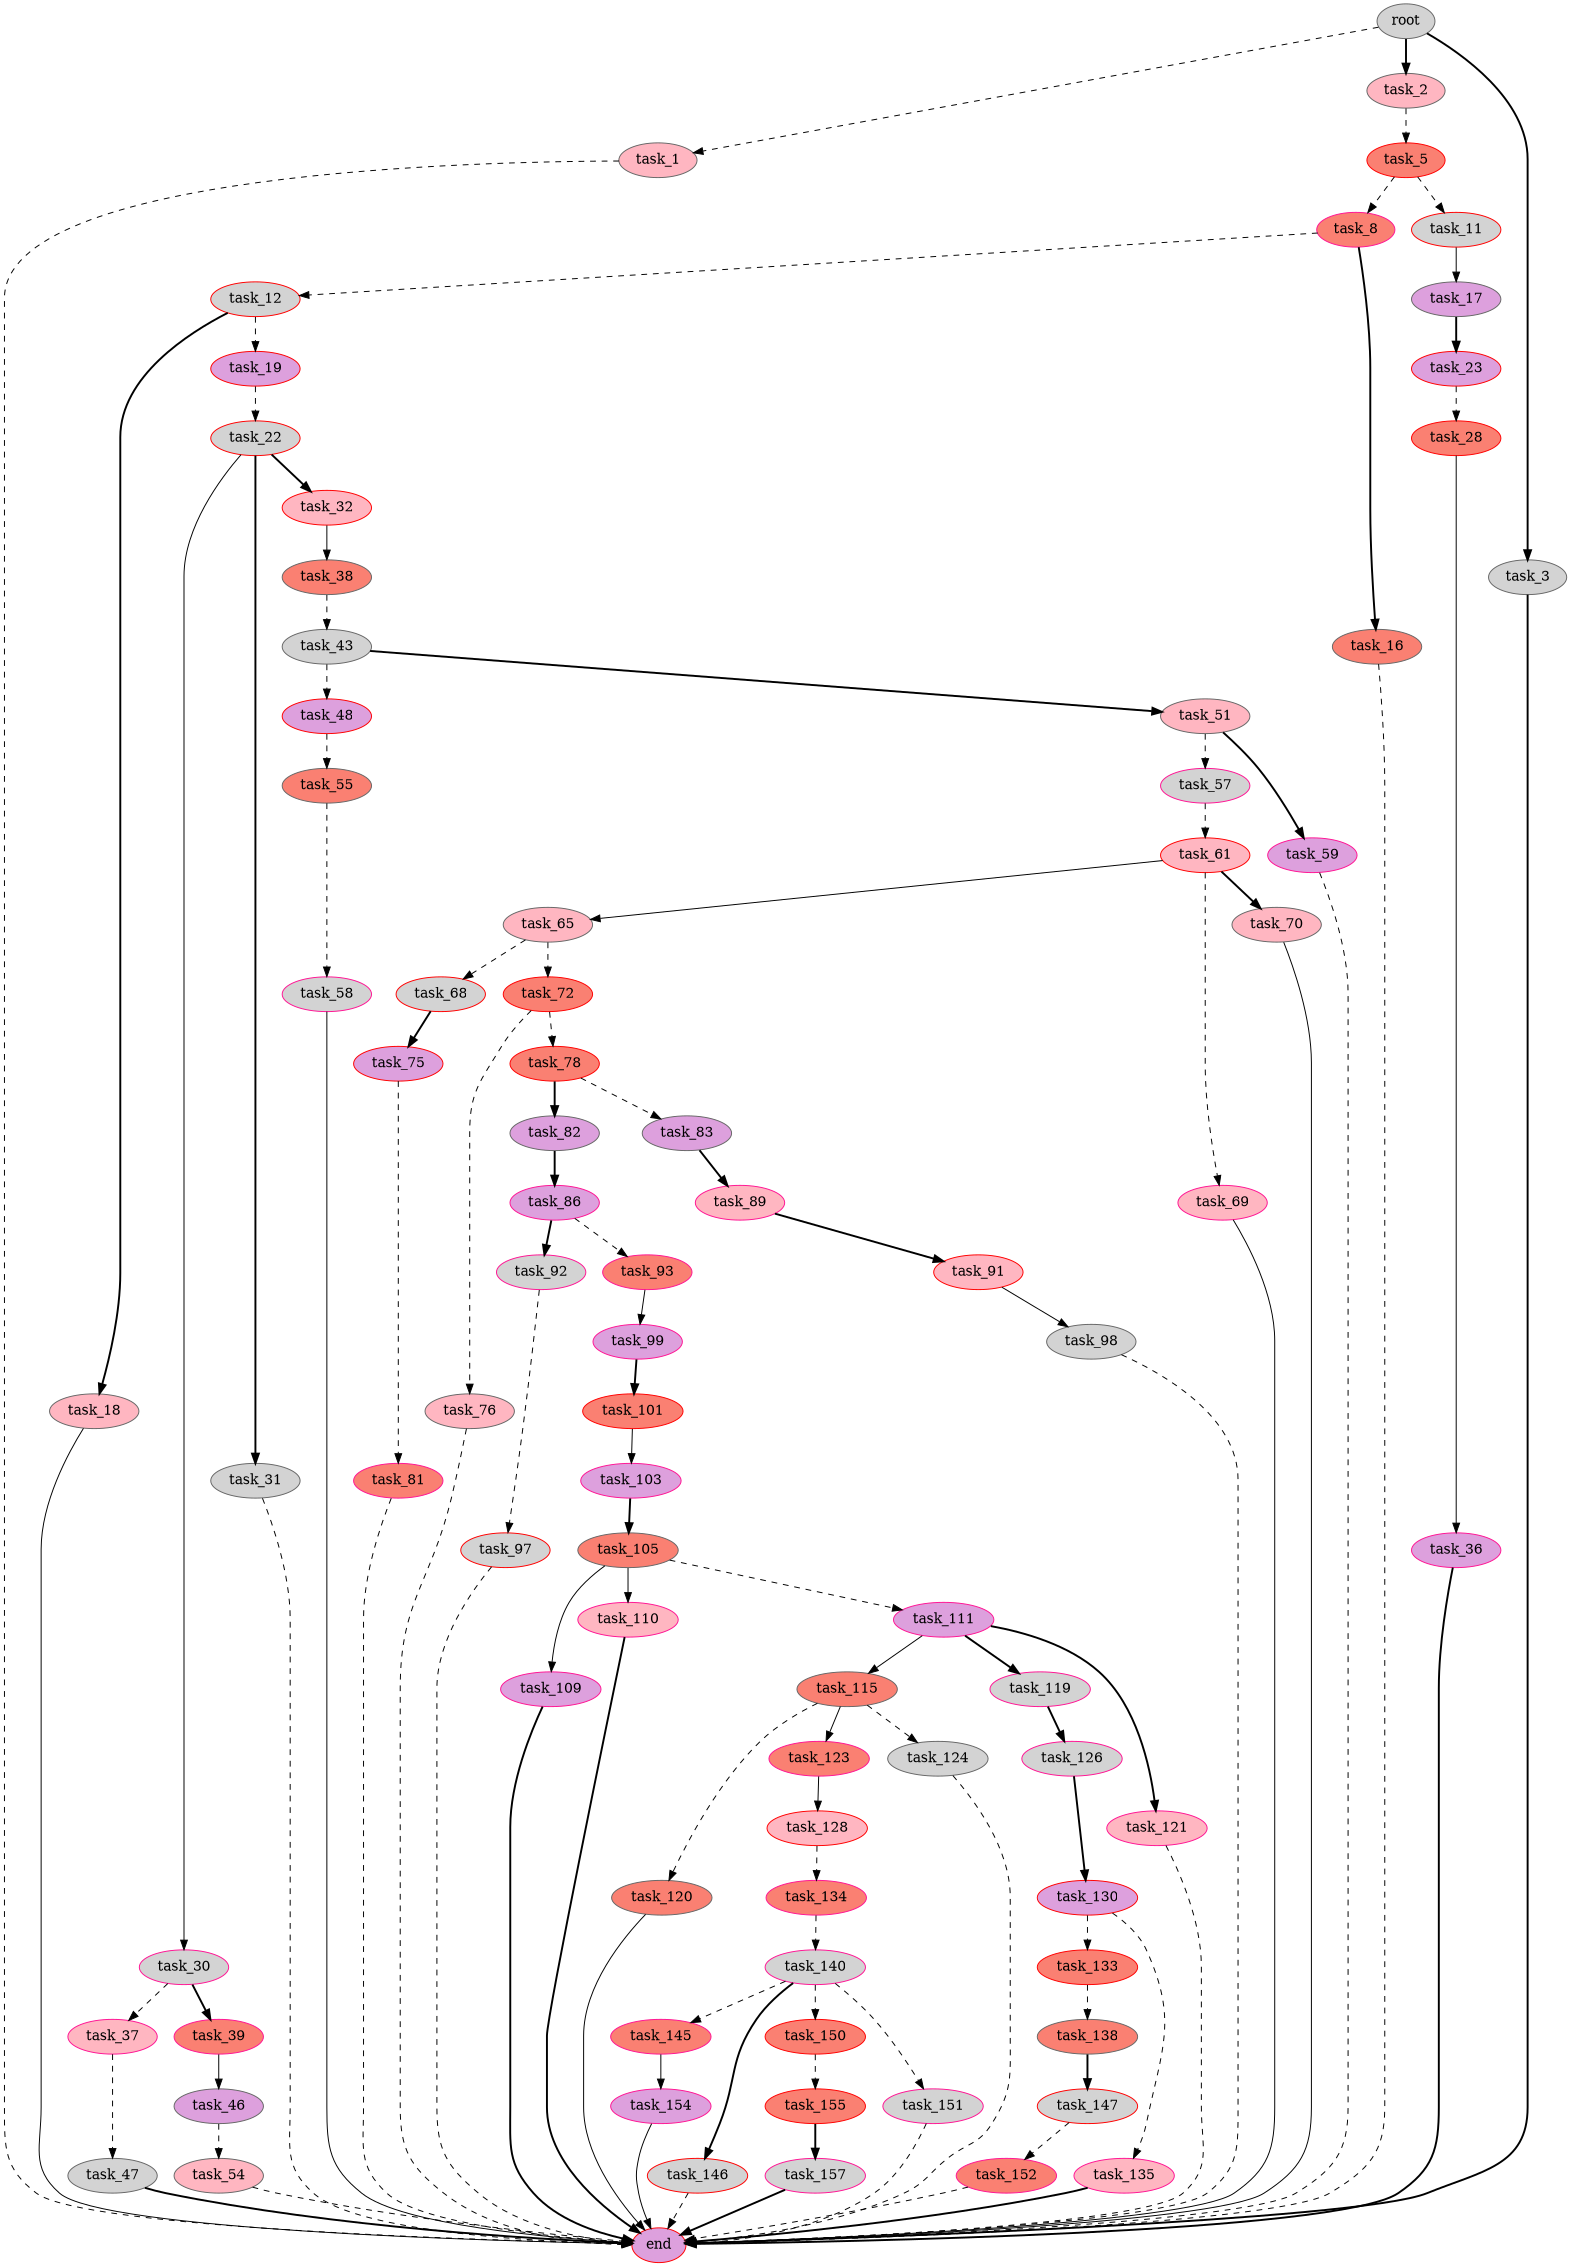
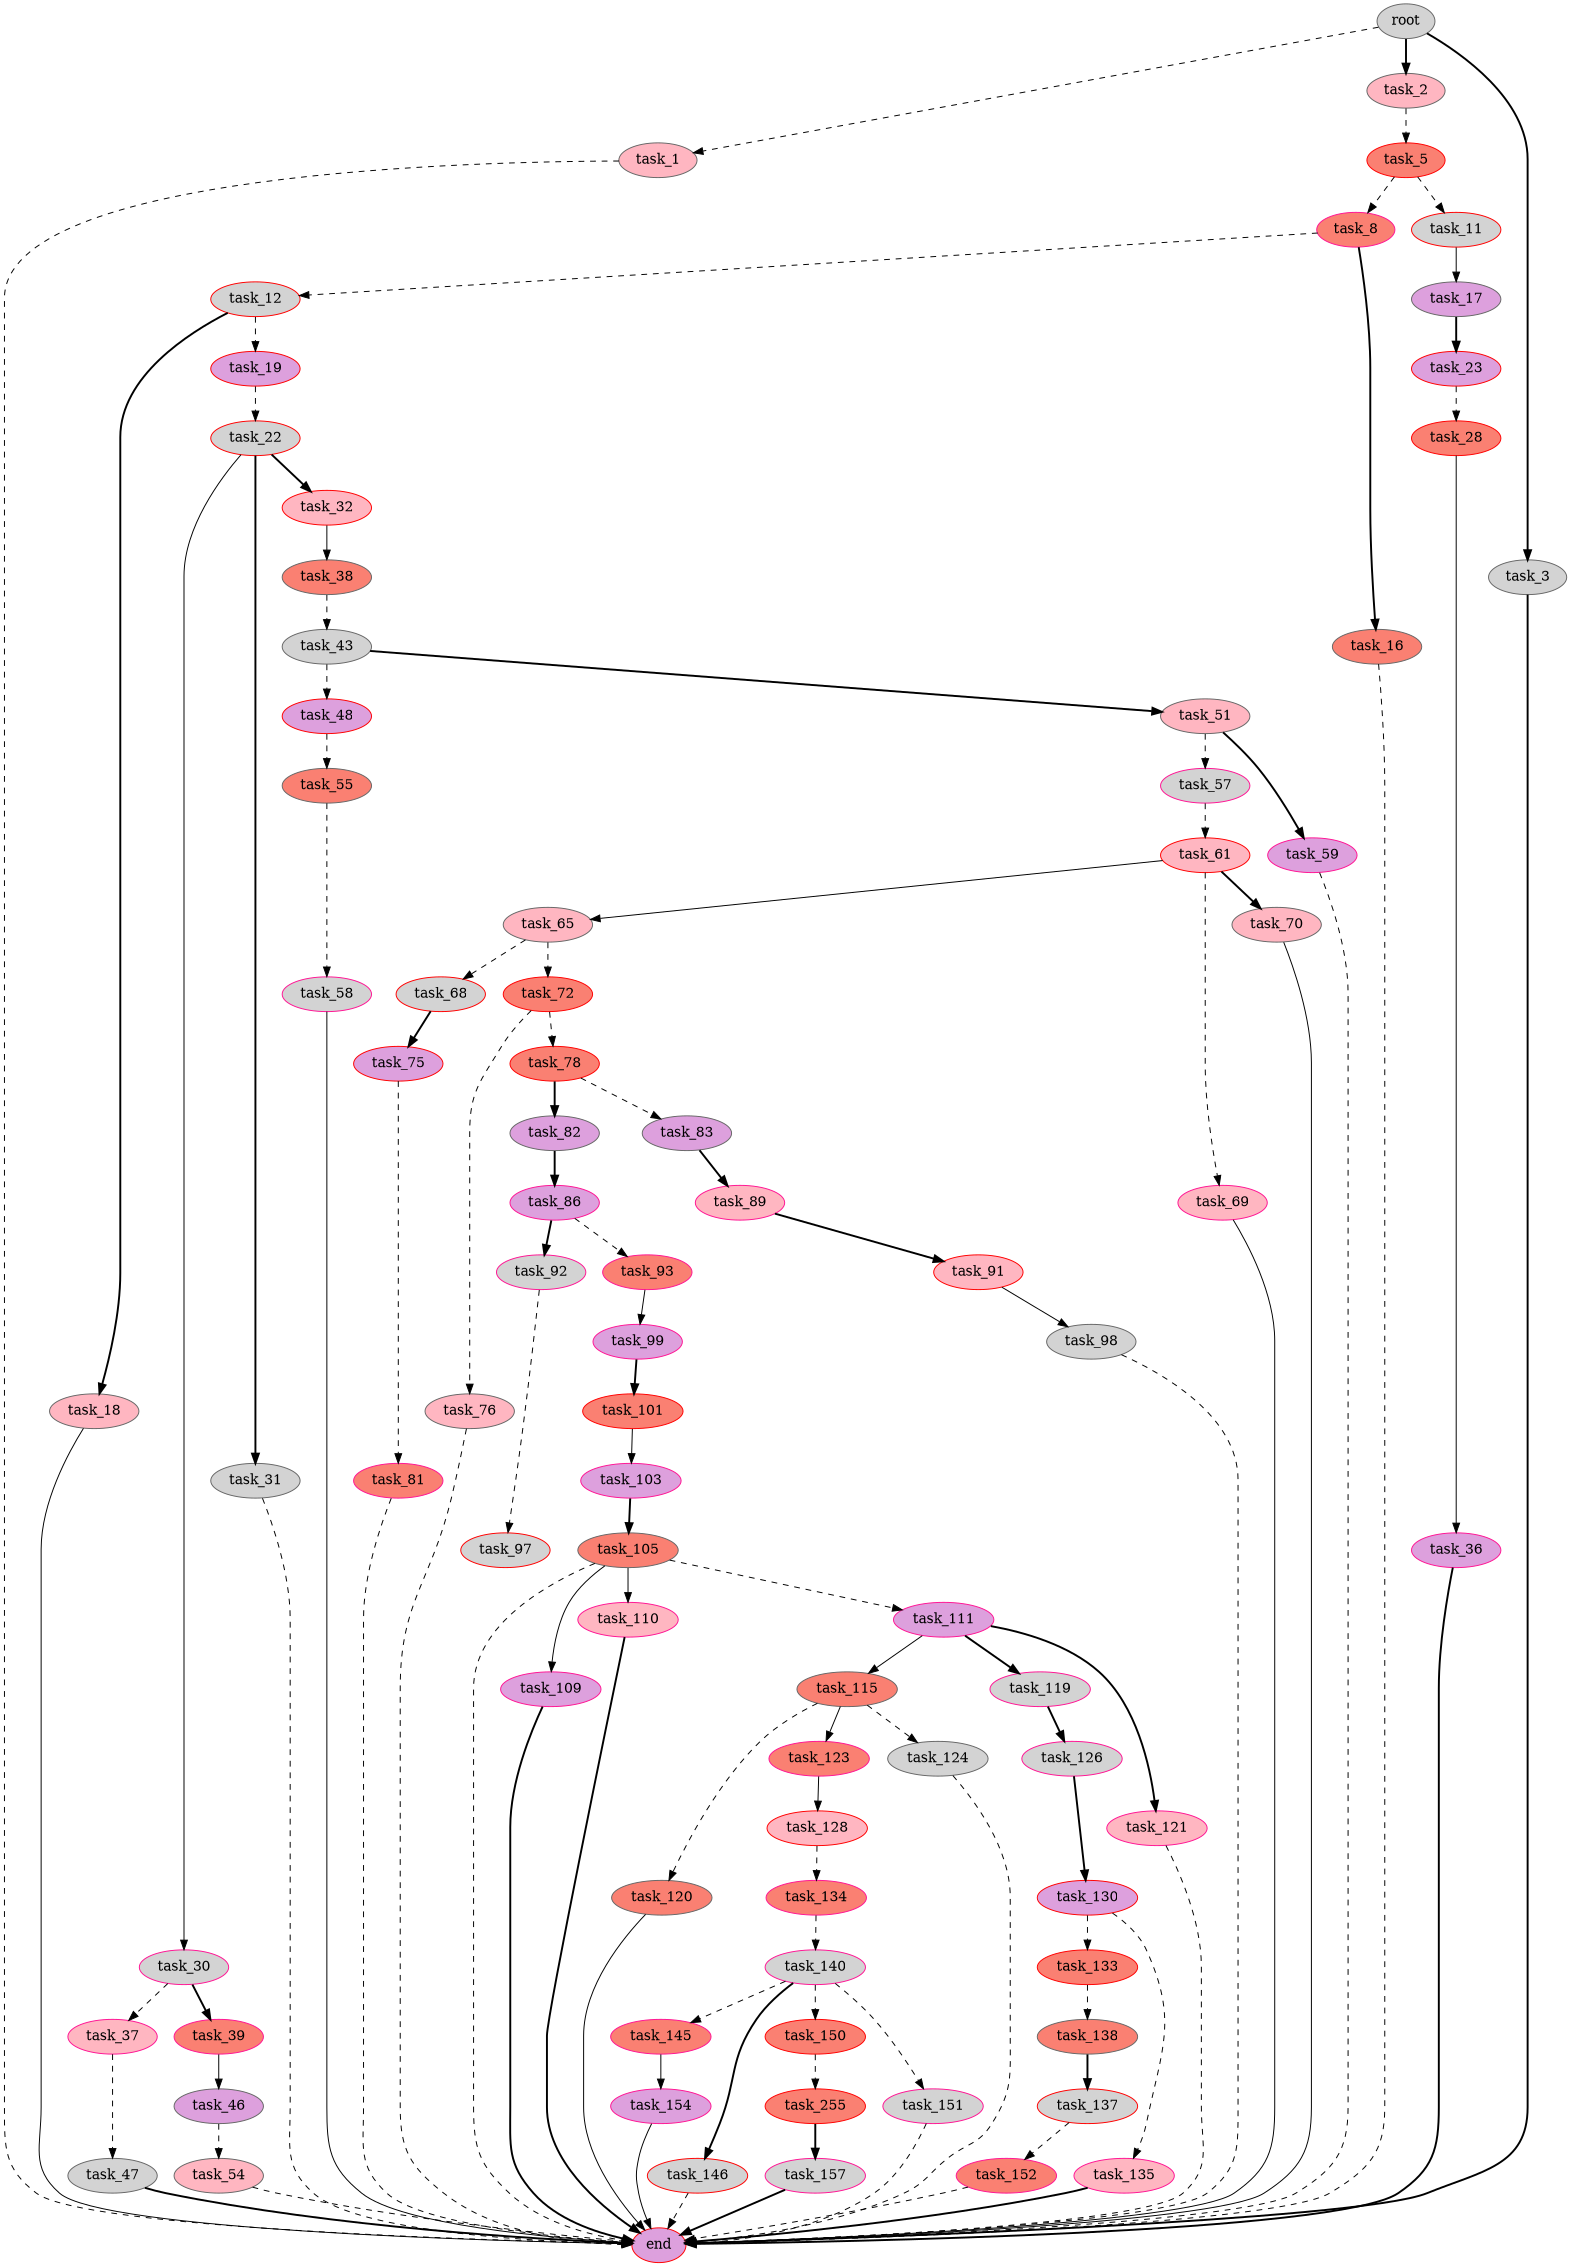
(437, 1957) -> (474, 1916)
(815, 2106) -> (815, 2106)
(1087, 2106) -> (1087, 2106)
